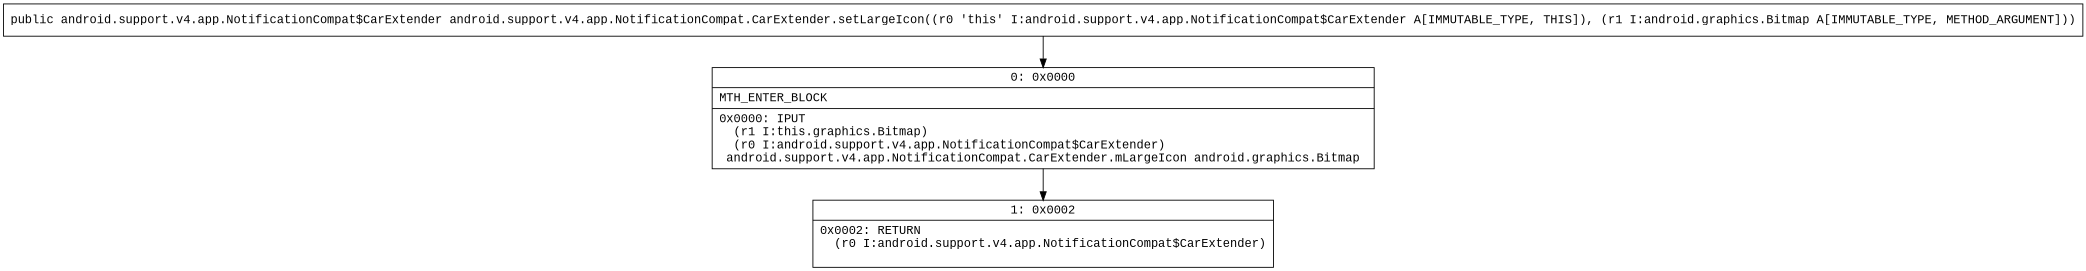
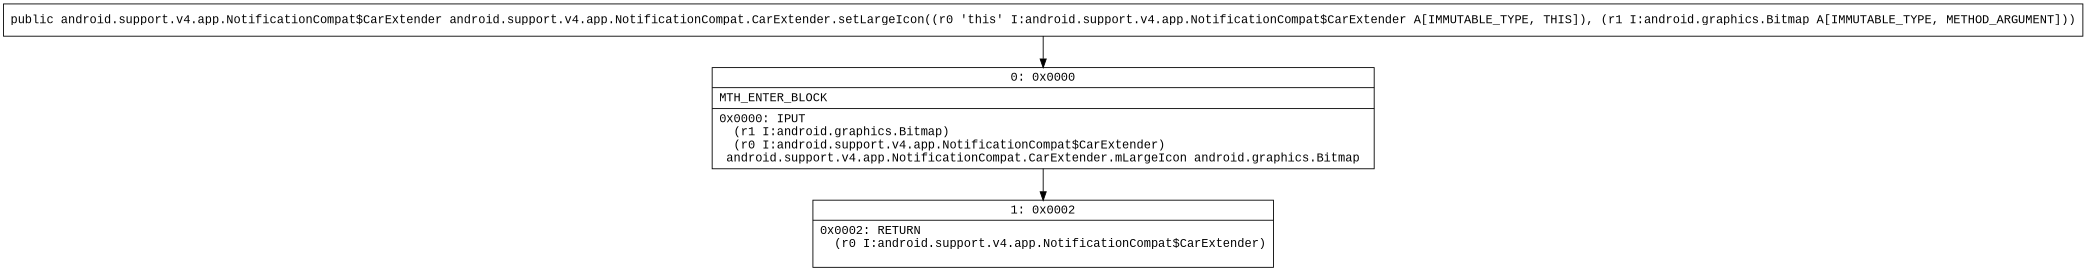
(824, 132) -> (835, 132)
